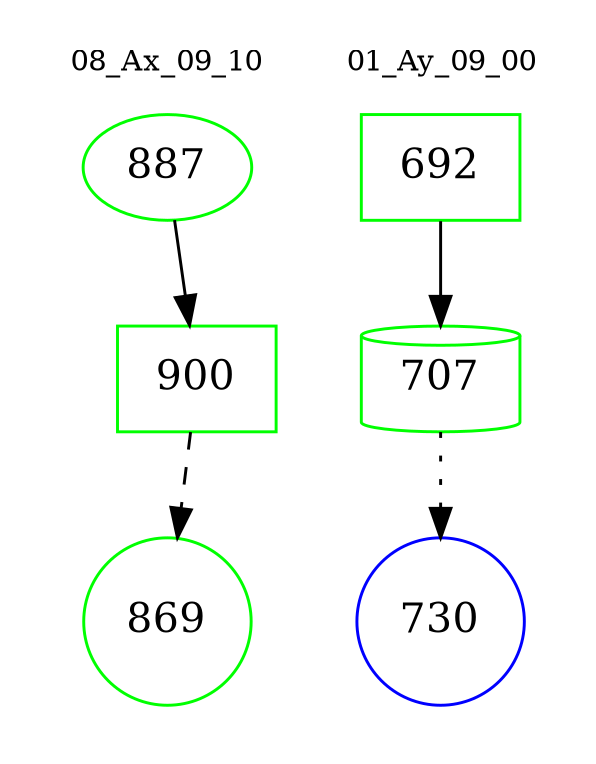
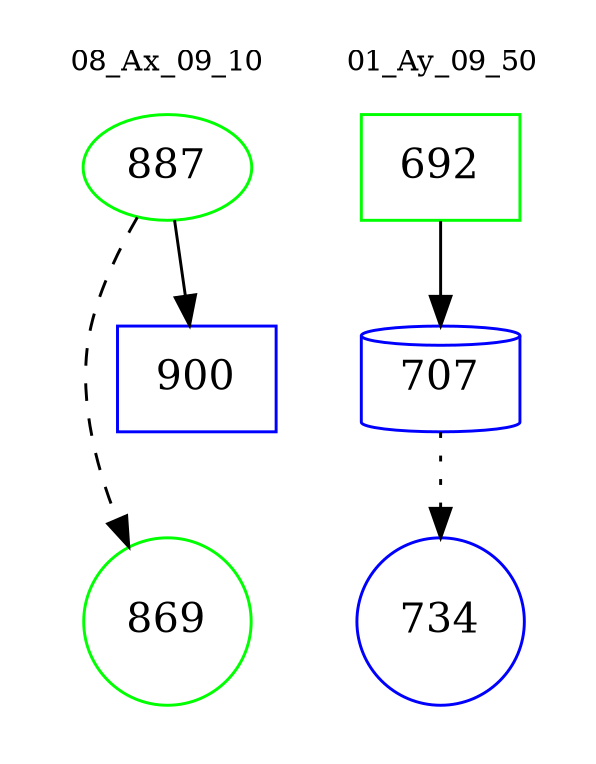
(442, 63) -> (442, 63)
(197, 379) -> (197, 379)
(441, 379) -> (441, 379)
(186, 470) -> (86, 365)
(441, 622) -> (441, 622)
